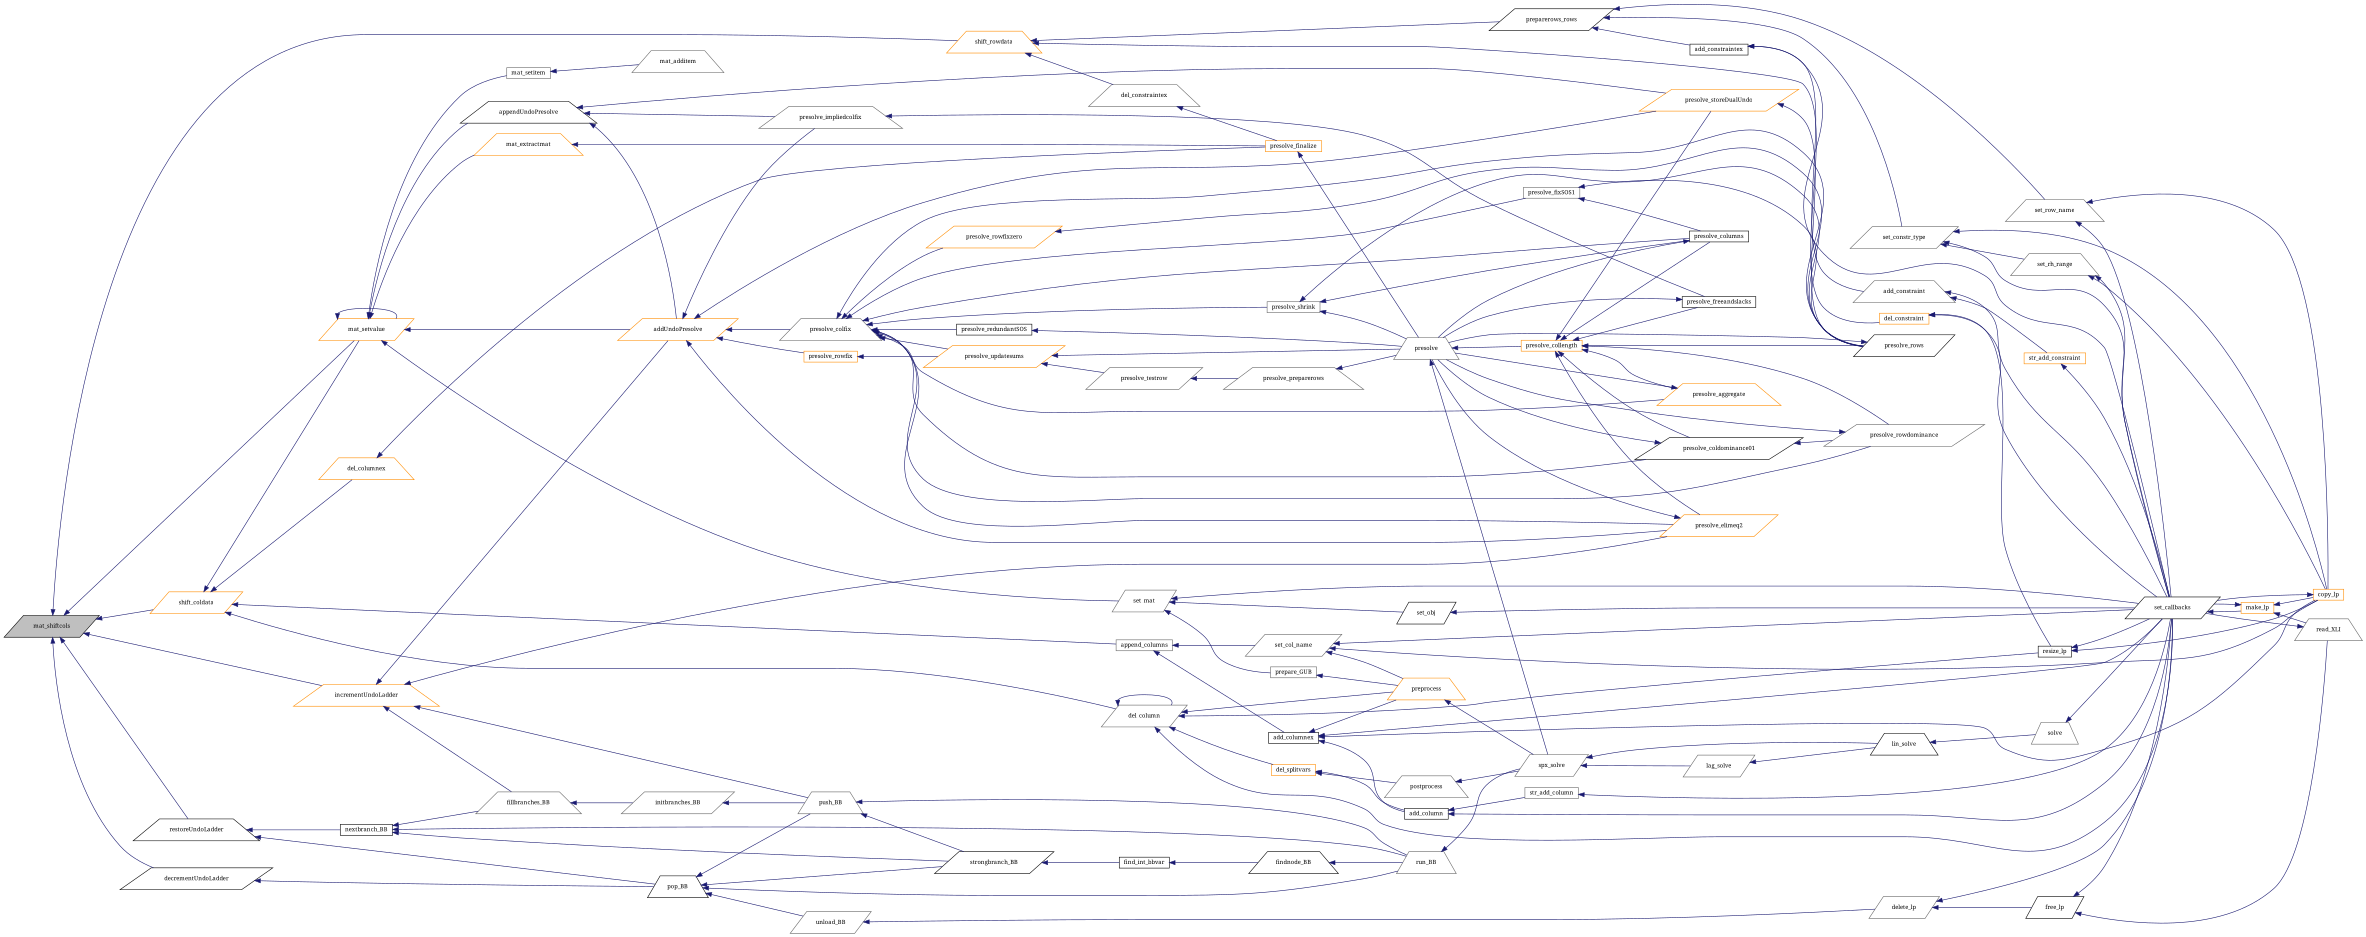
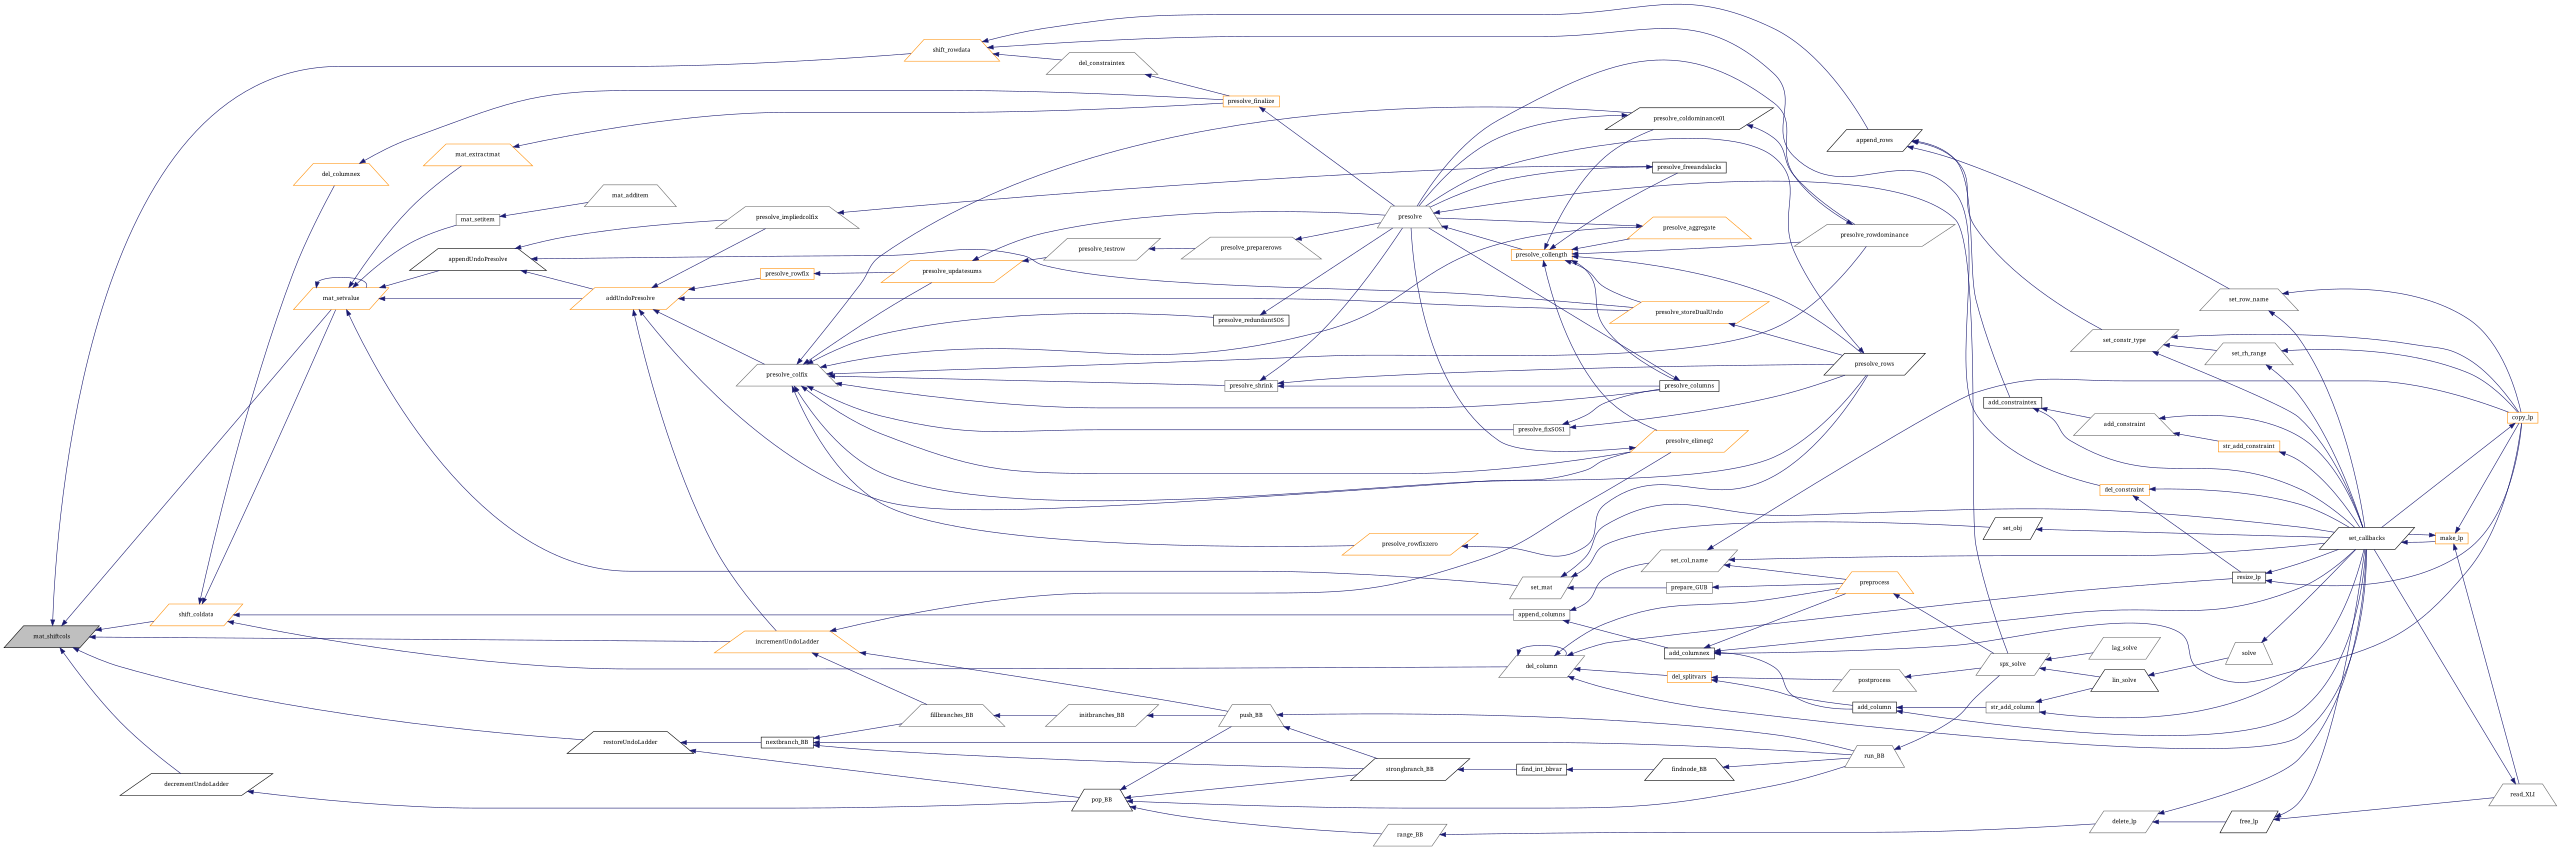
(1552, 20) -> (1875, 141)
(524, 510) -> (685, 483)
(1815, 755) -> (2067, 694)
(831, 922) -> (1410, 835)
